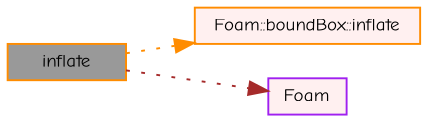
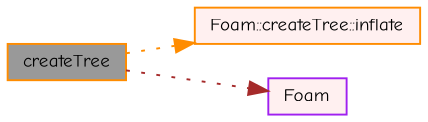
(307, 26) -> (307, 26)
(67, 62) -> (67, 62)
